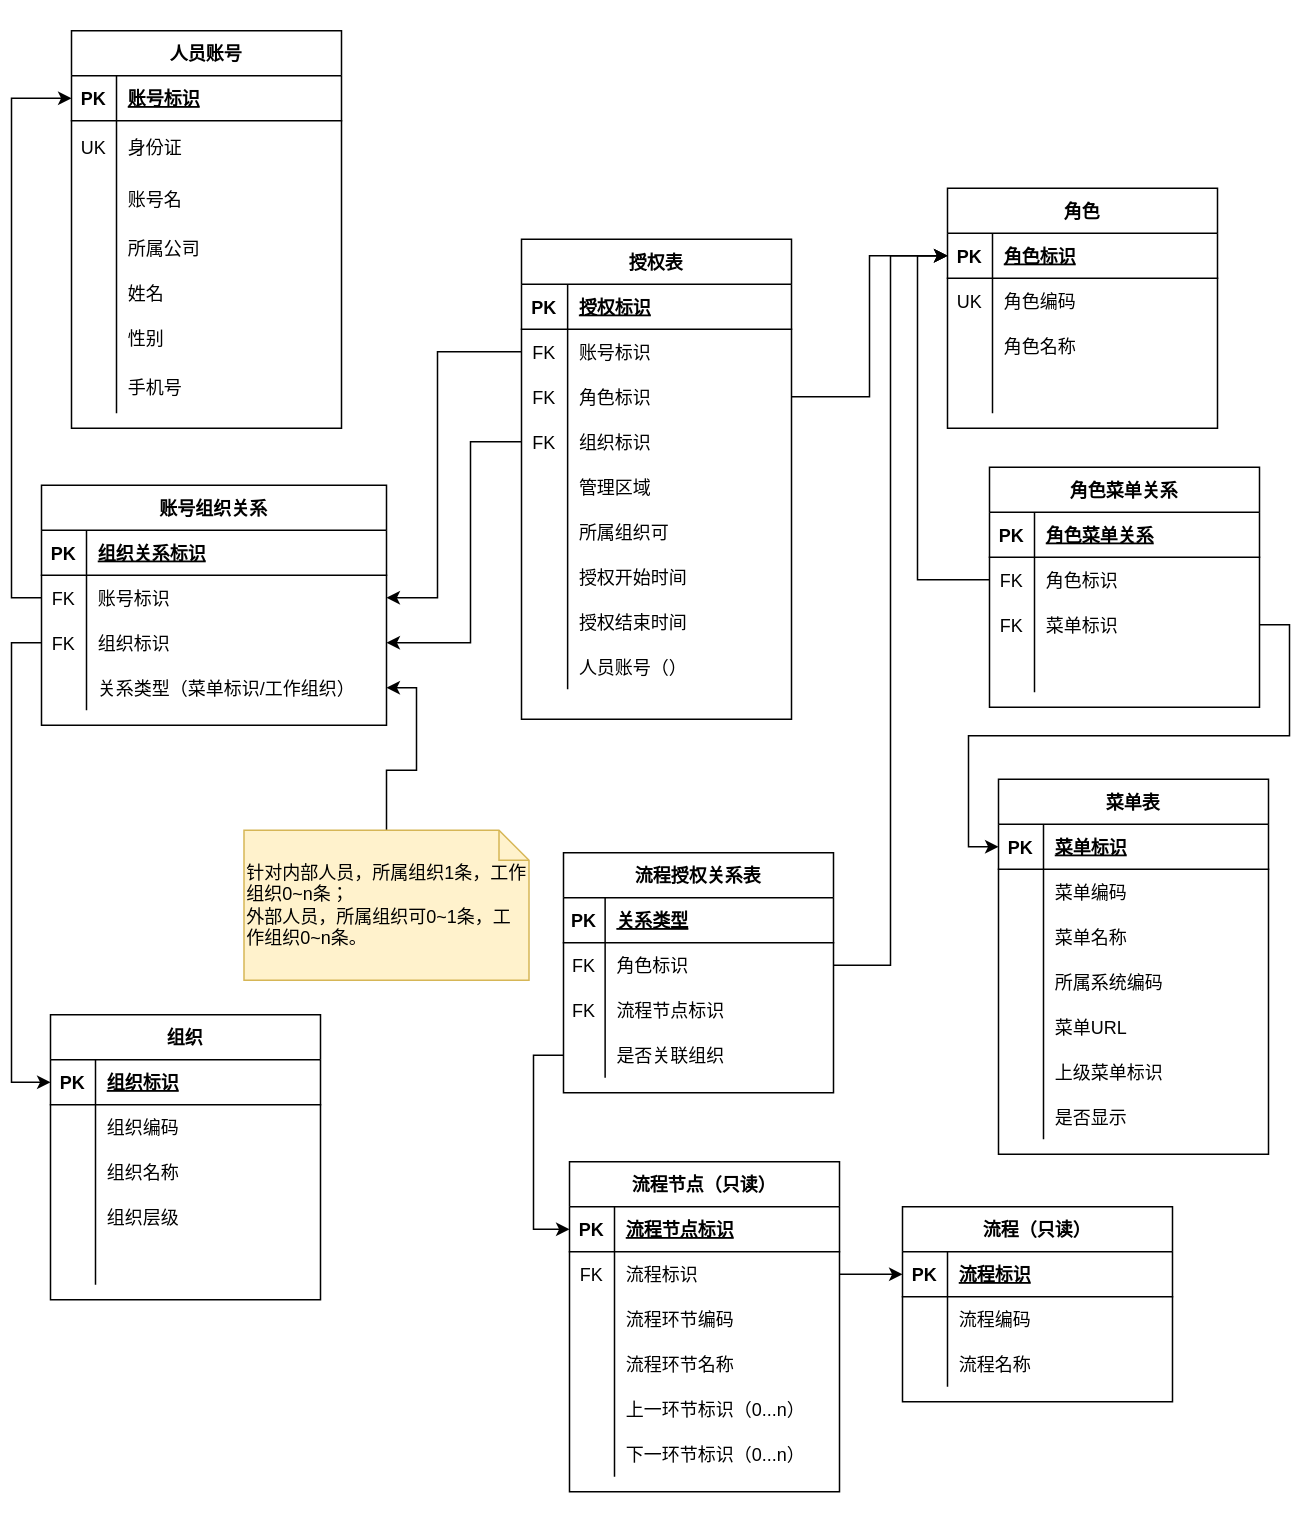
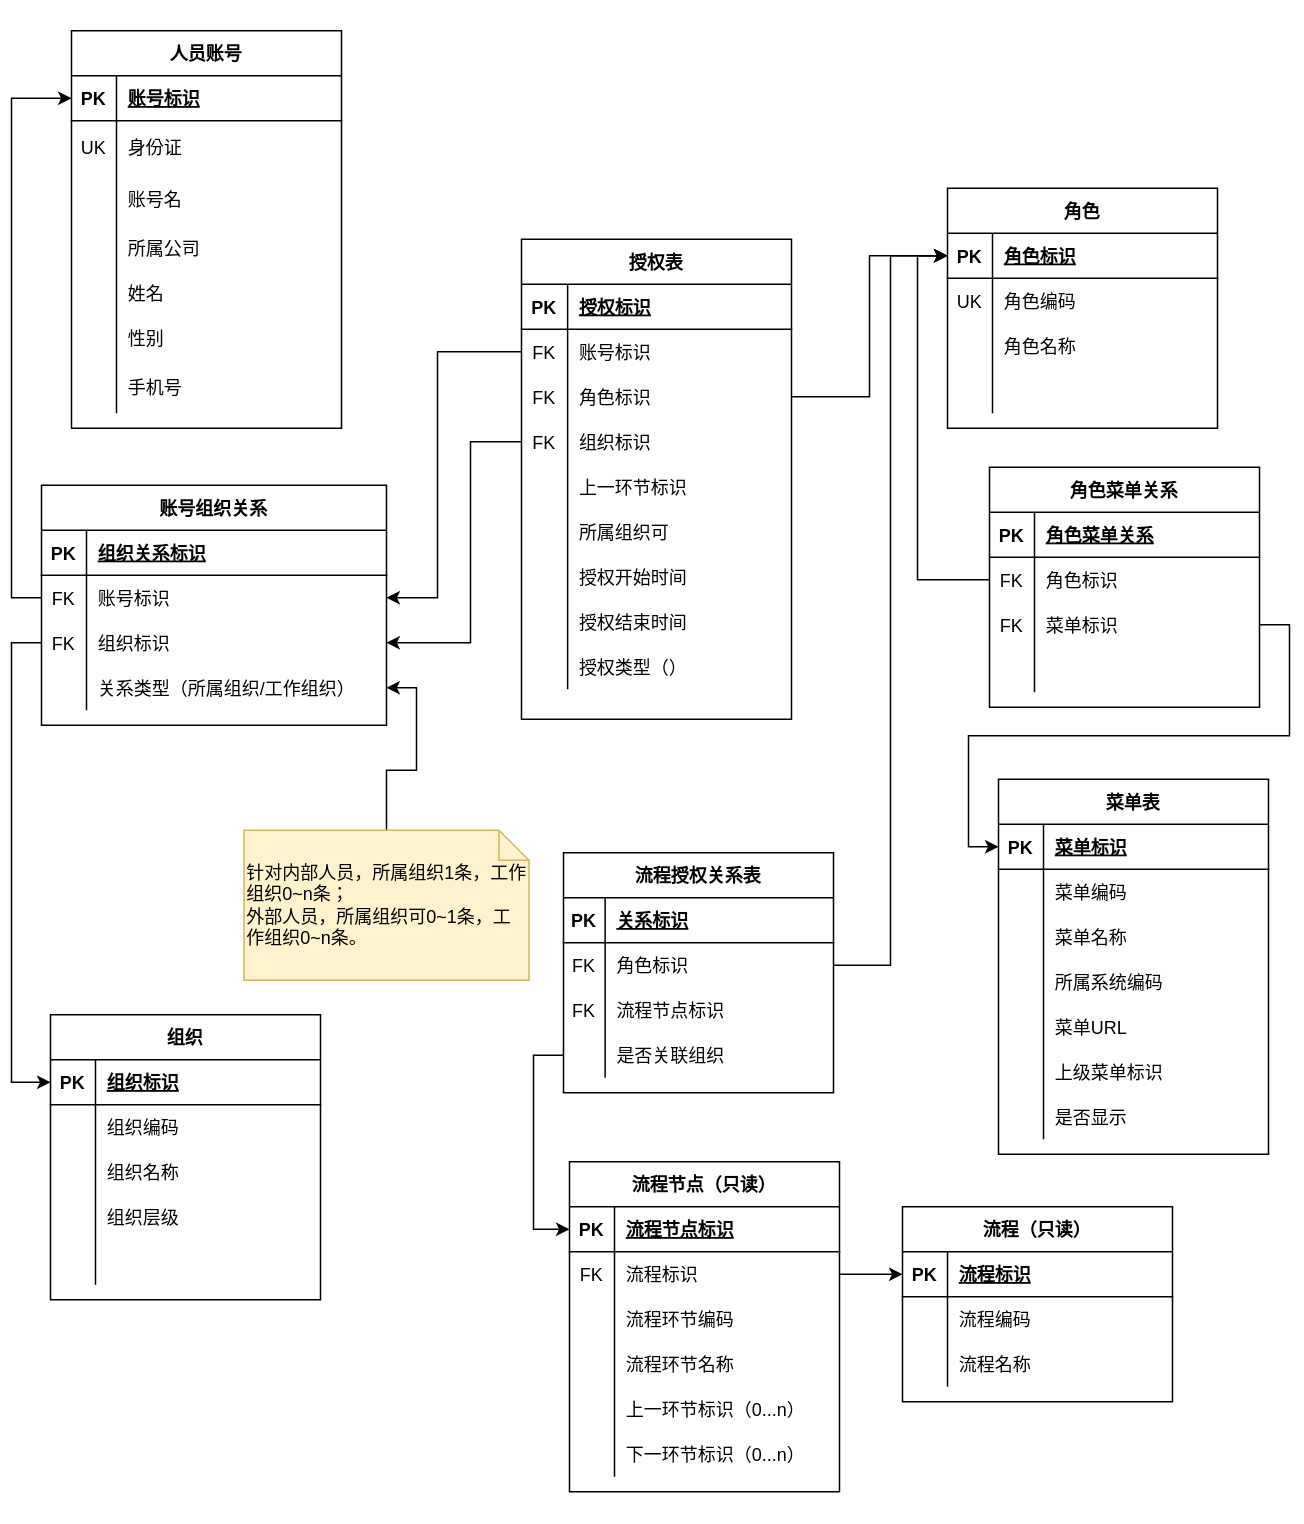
(615, 488) -> (633, 488)
(633, 668) -> (633, 668)
(229, 689) -> (229, 689)
(652, 921) -> (652, 921)
